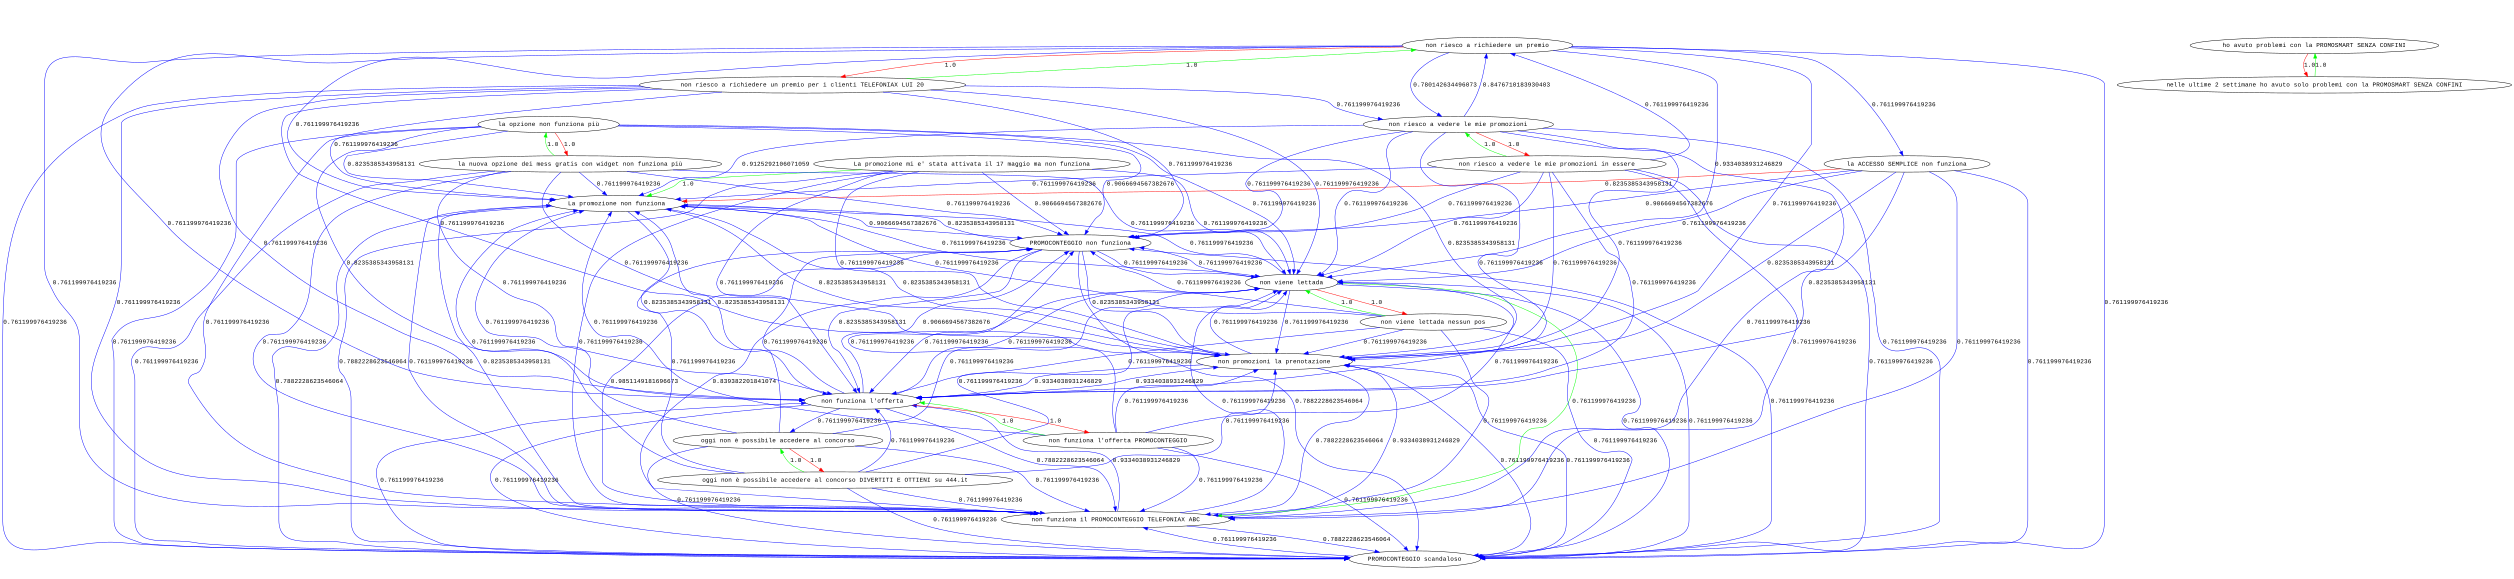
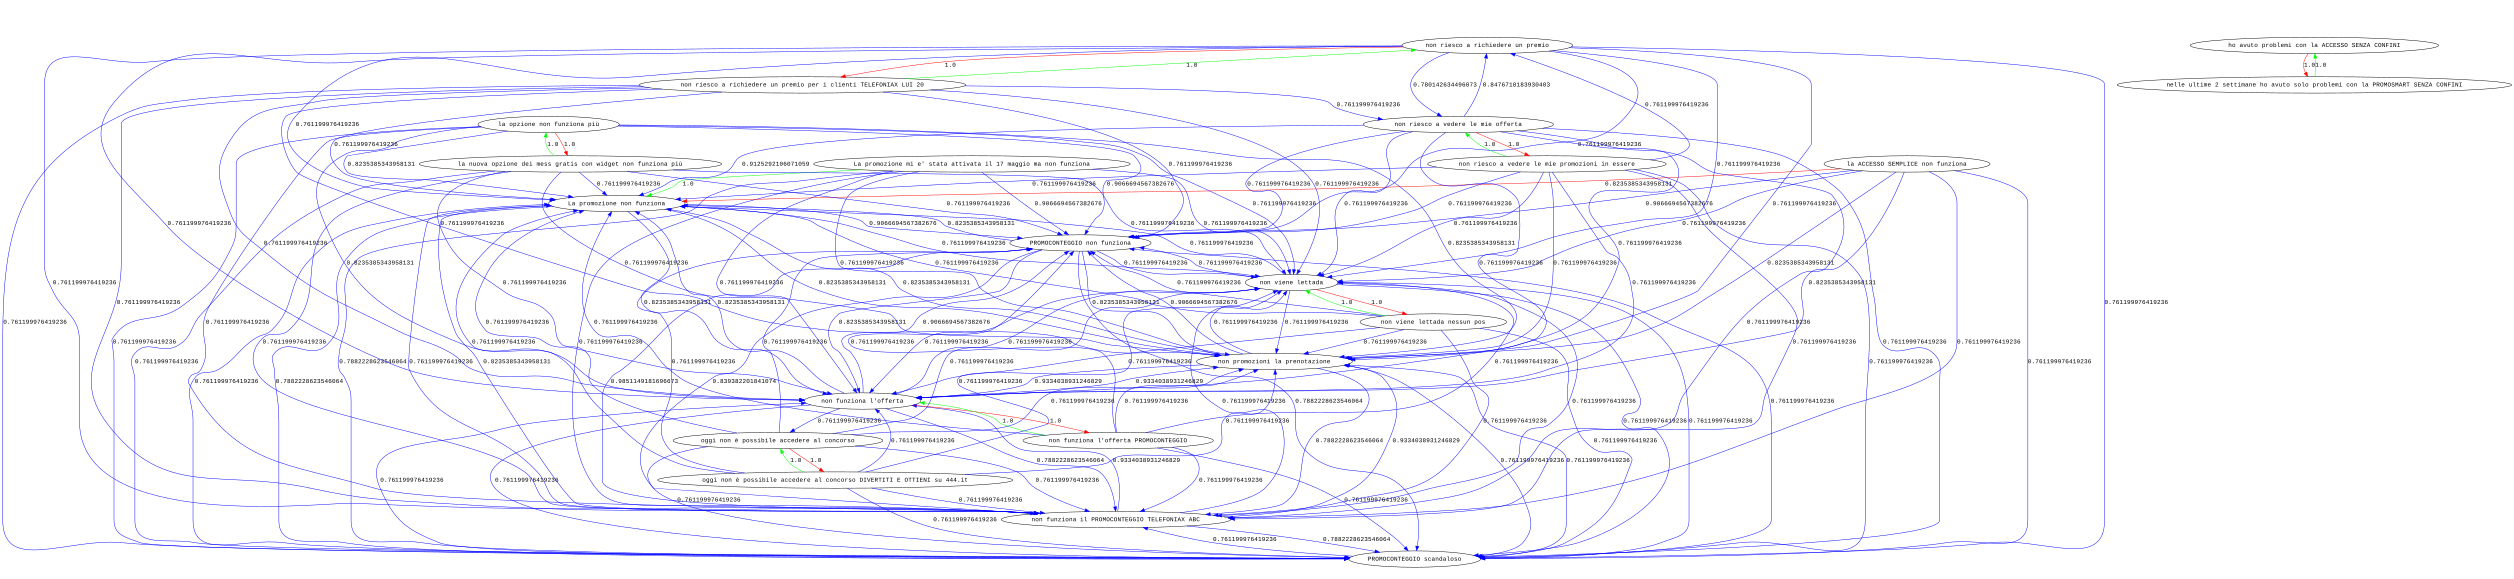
(2314, 45) -> (2314, 45)
(1776, 55) -> (1438, 151)
(1458, 124) -> (1458, 124)
(1749, 164) -> (1749, 164)
none -> (1167, 304)
none -> (1042, 398)
(1540, 428) -> (1540, 428)
none -> (308, 544)
